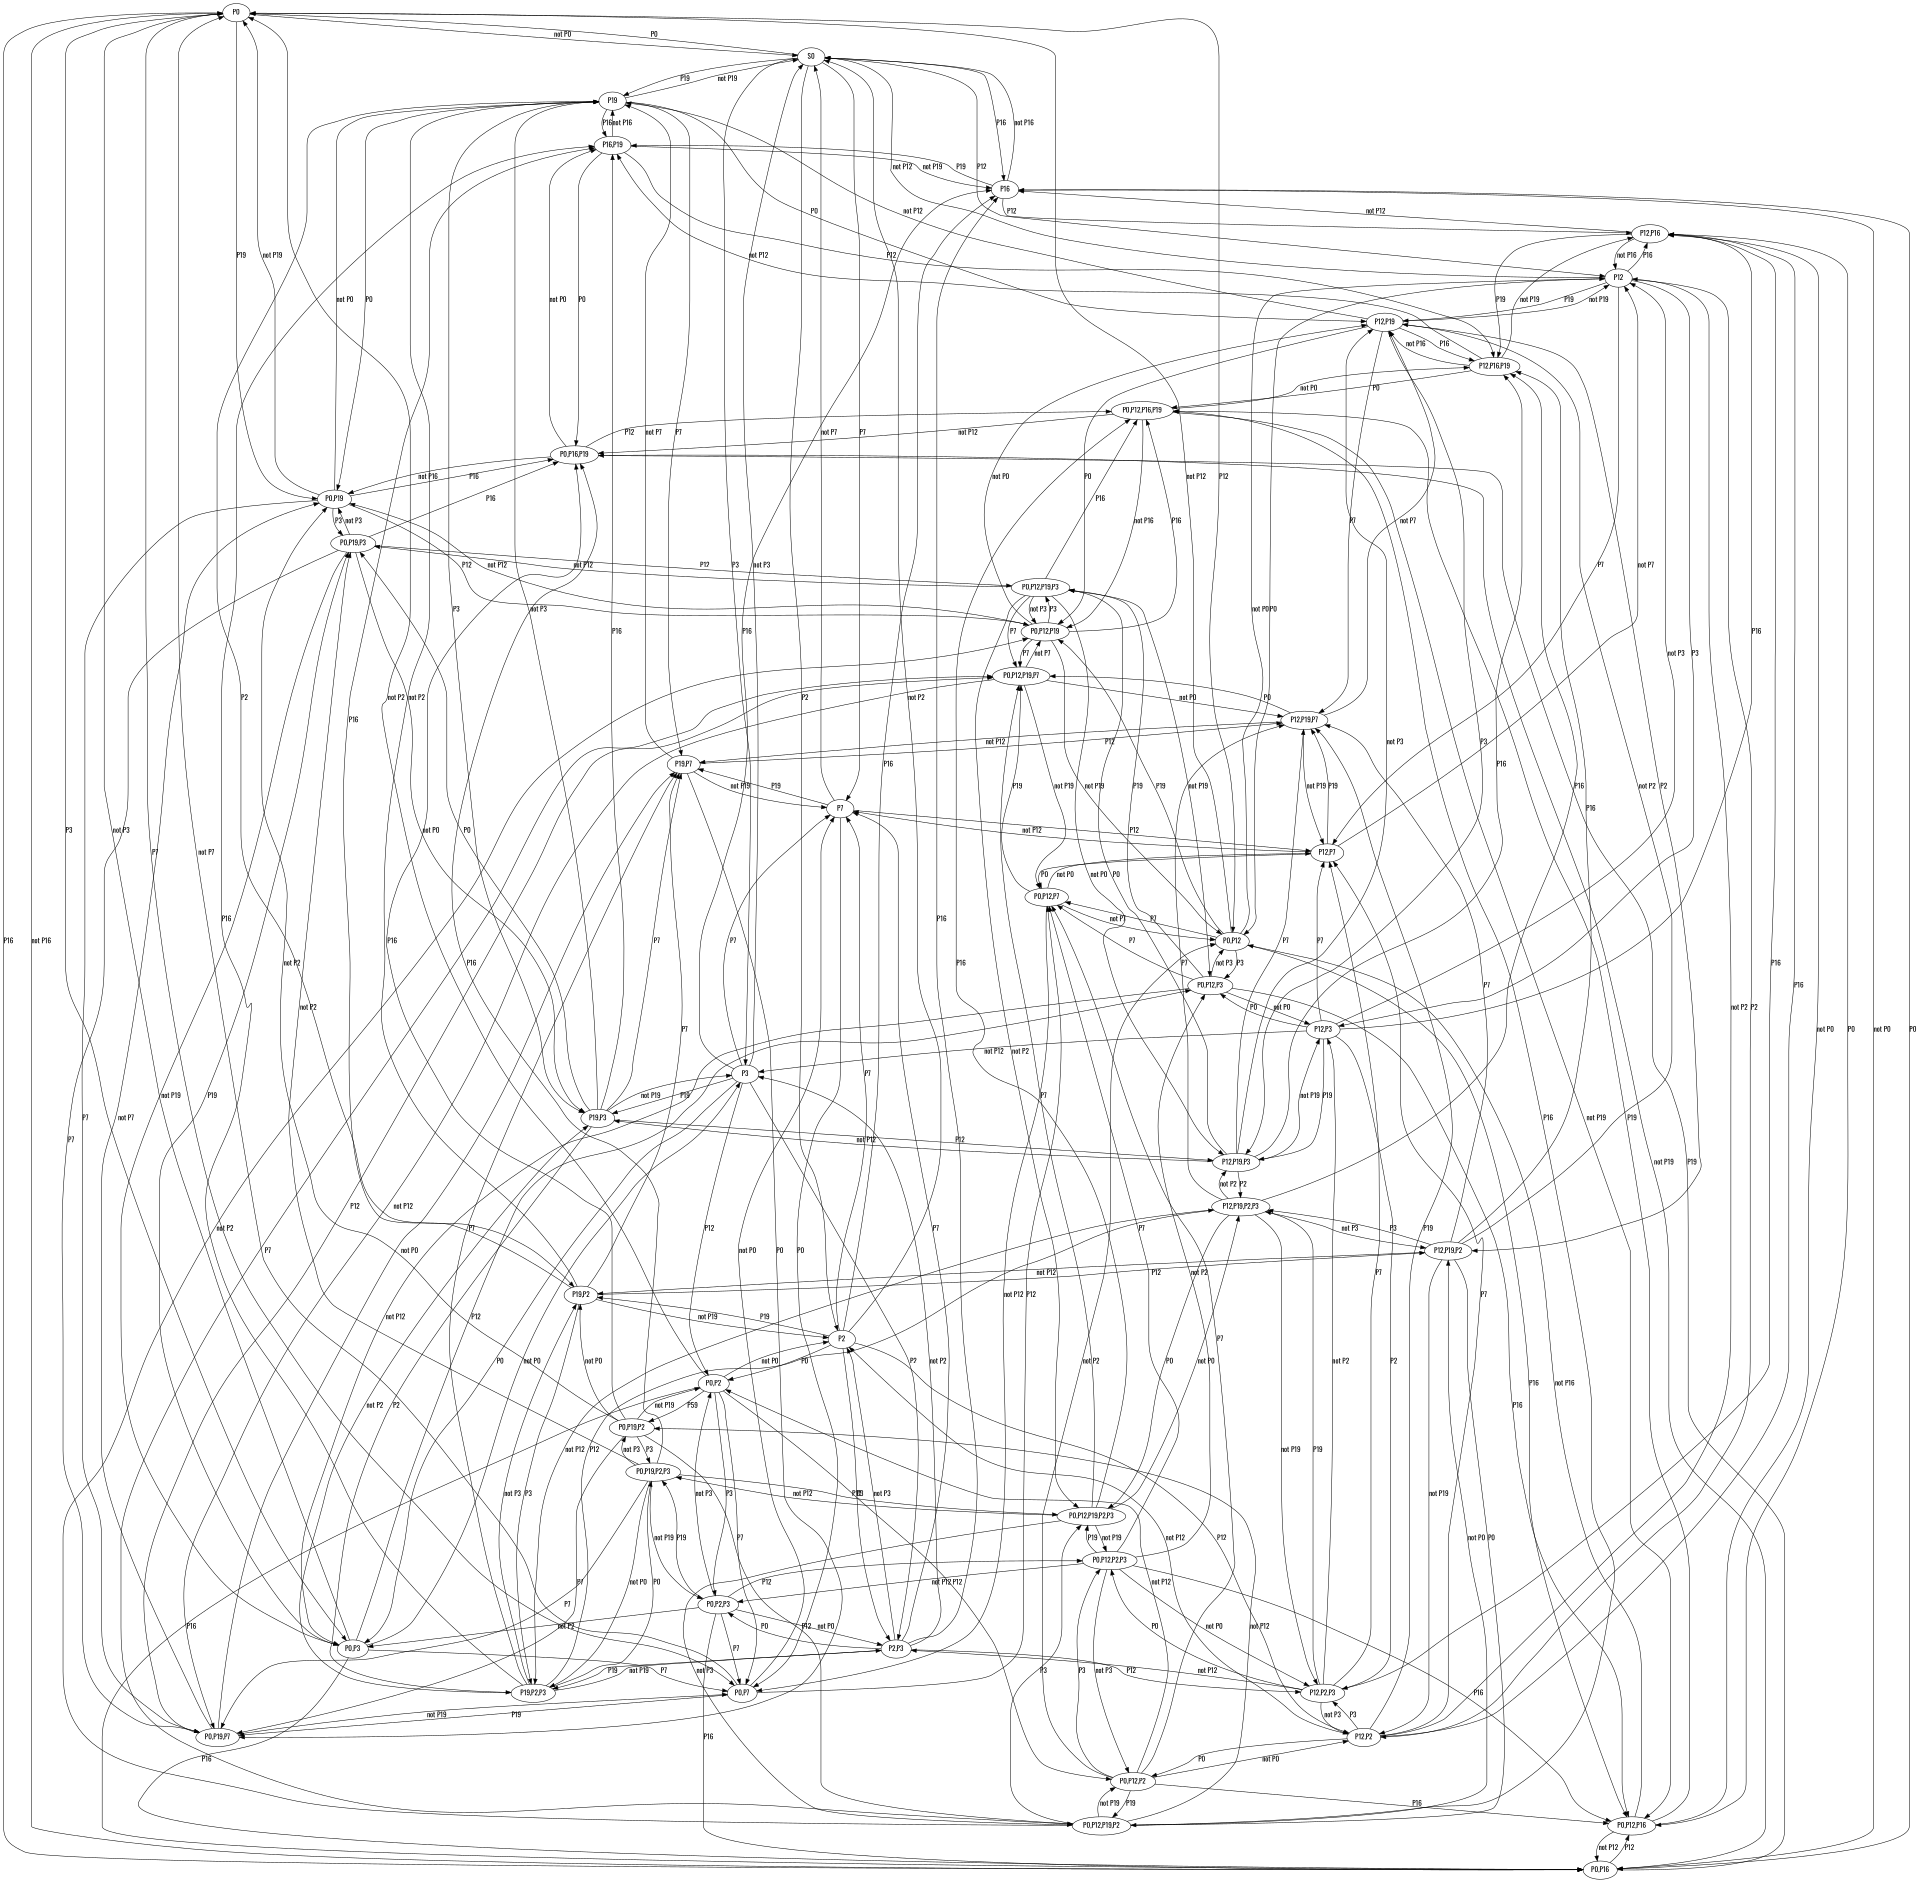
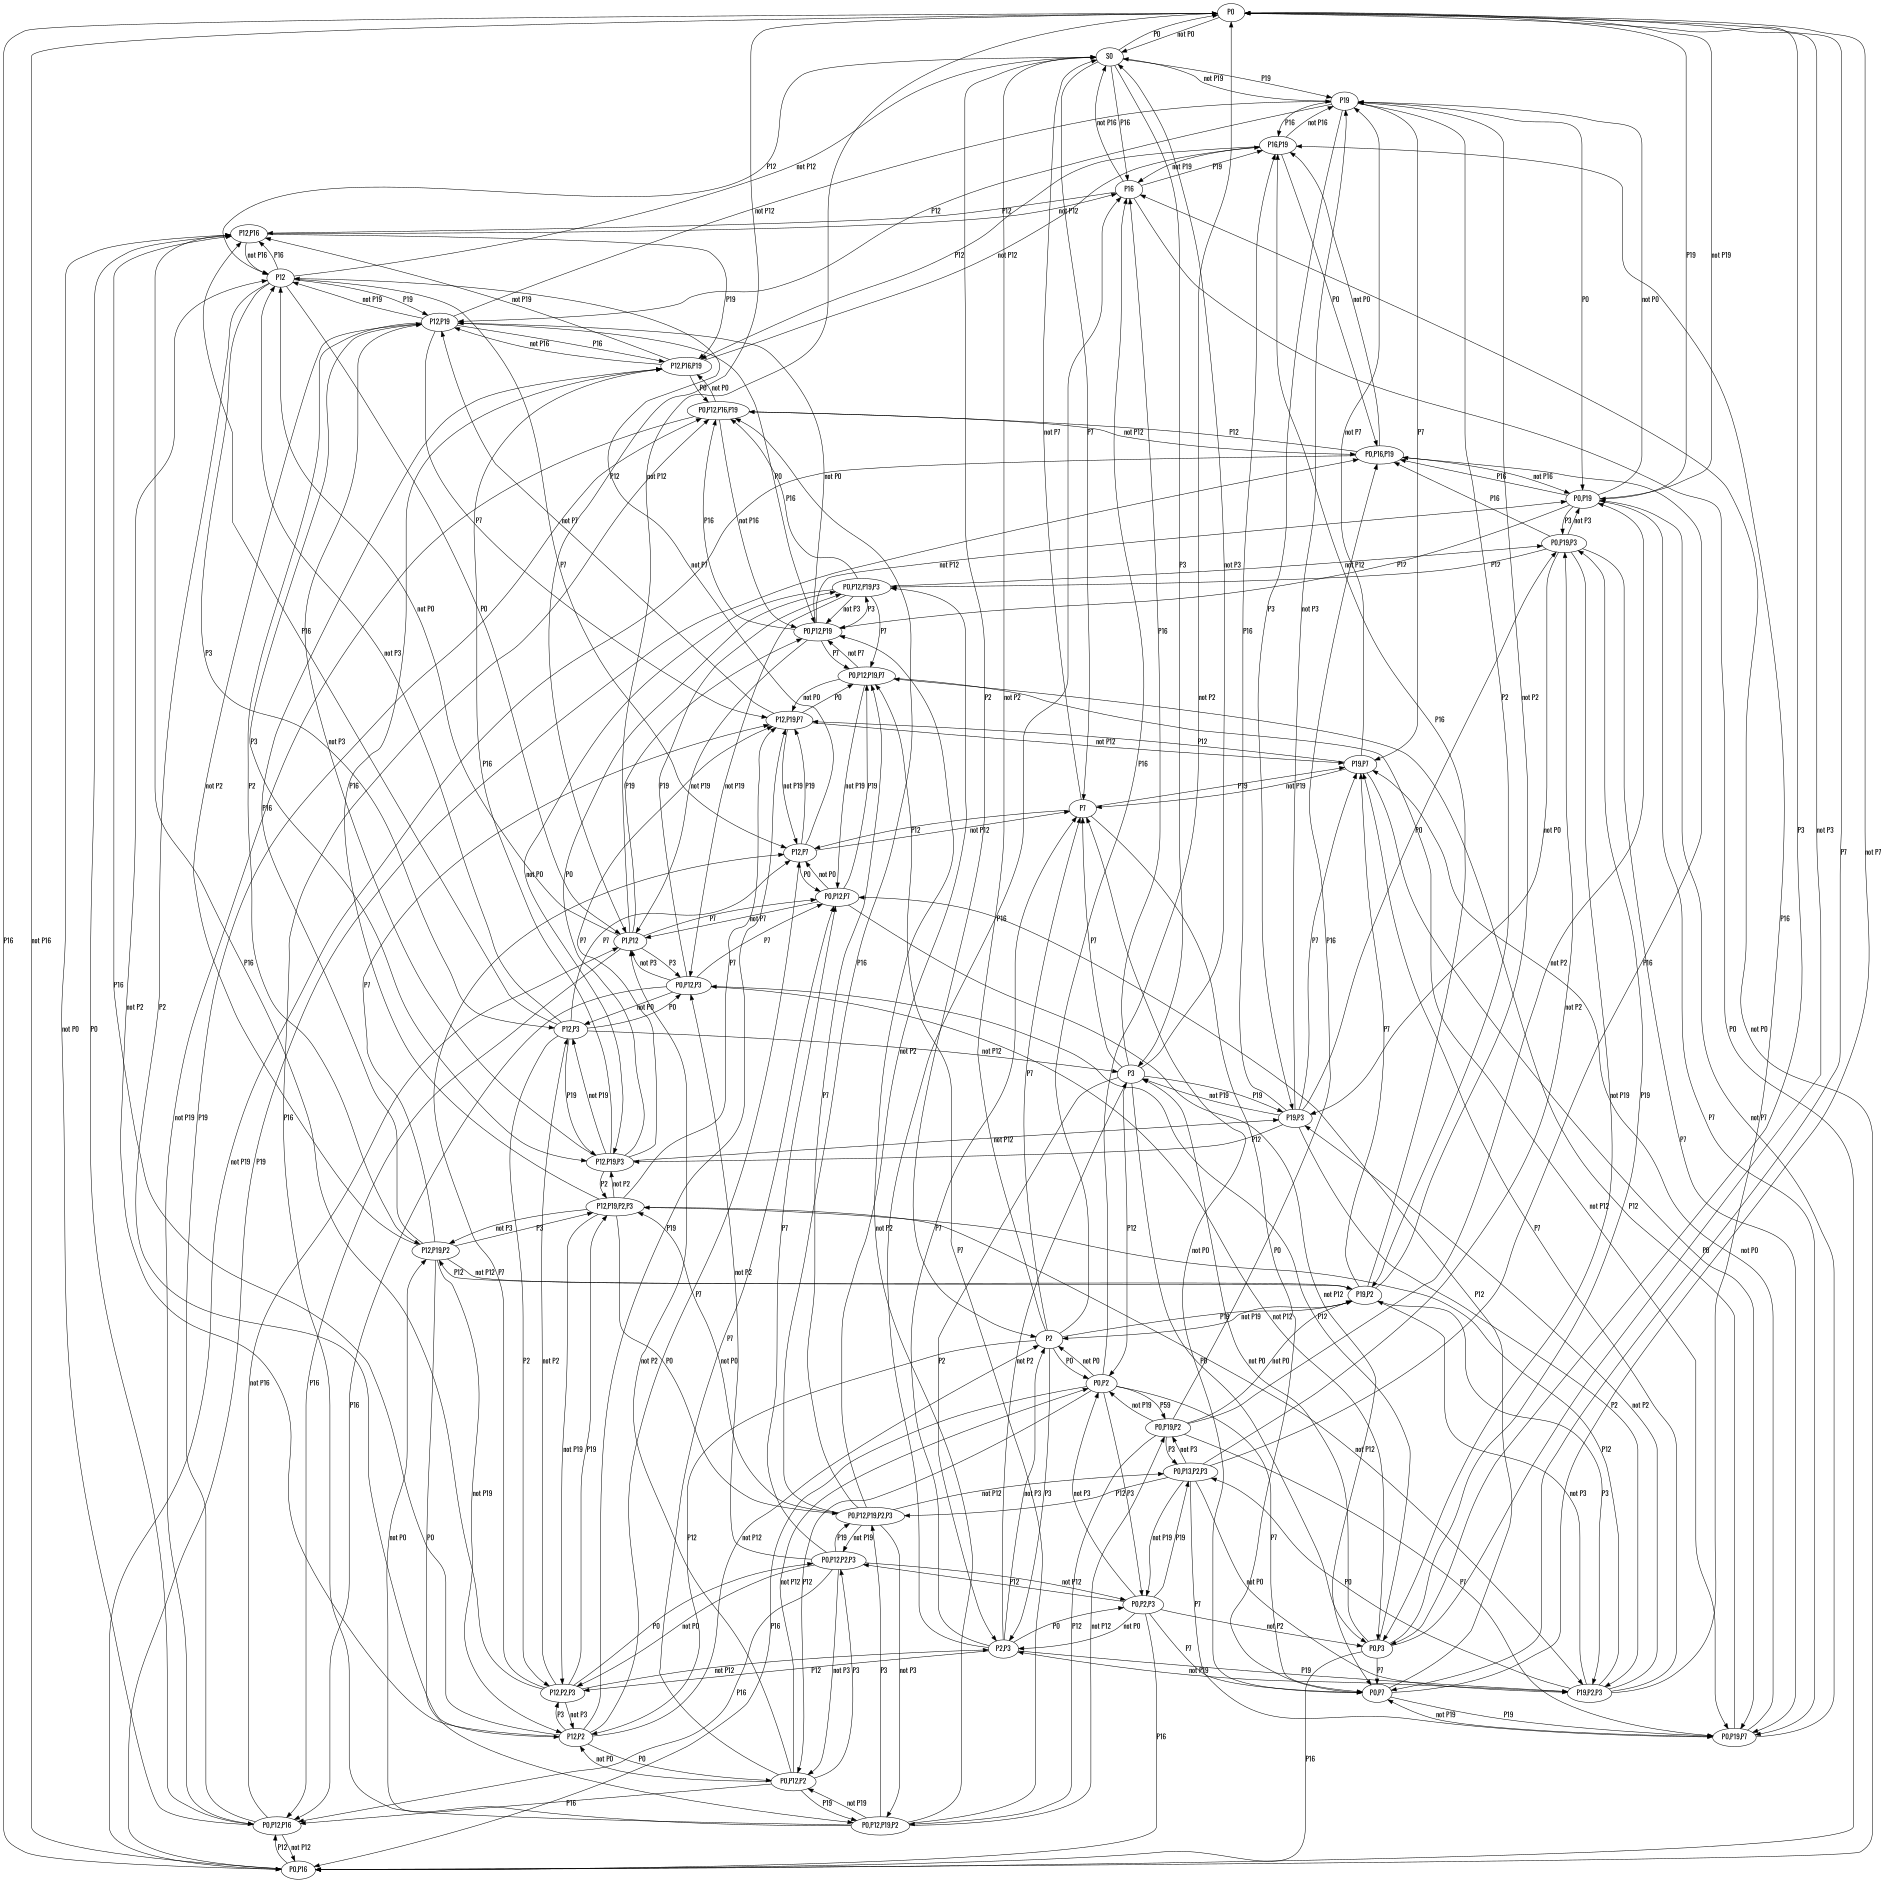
(815, 212) -> (936, 212)
(1232, 941) -> (630, 941)
(1015, 1071) -> (906, 1026)
(653, 1472) -> (1191, 1472)
